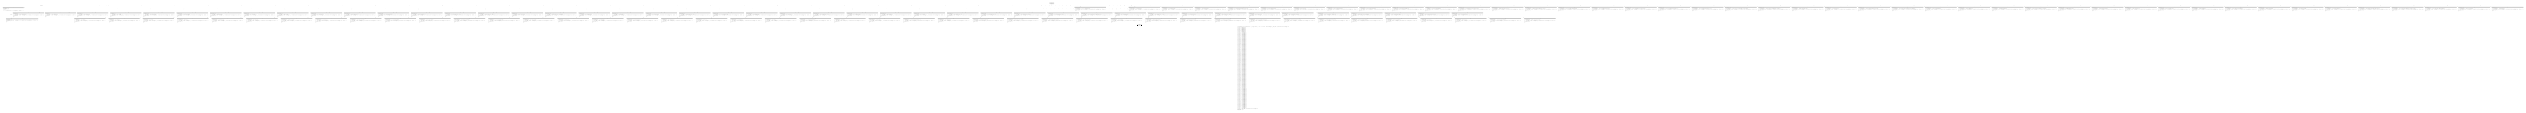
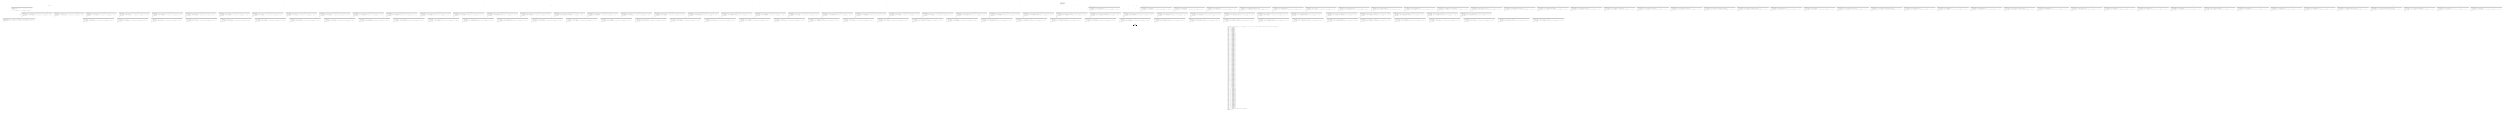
(1408, 9) -> none
